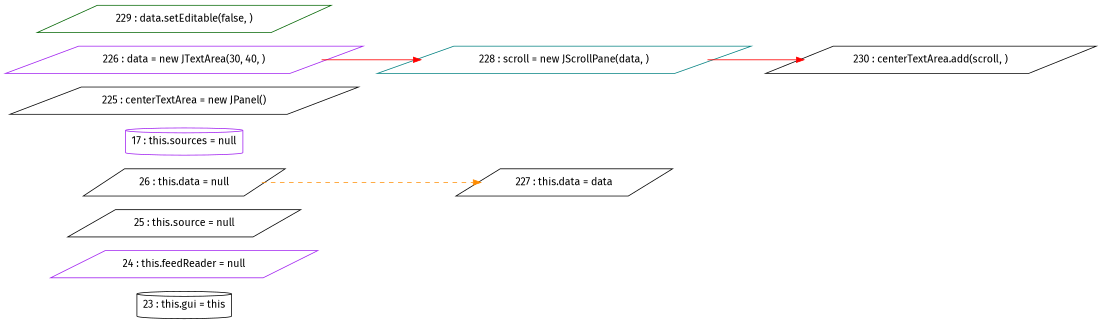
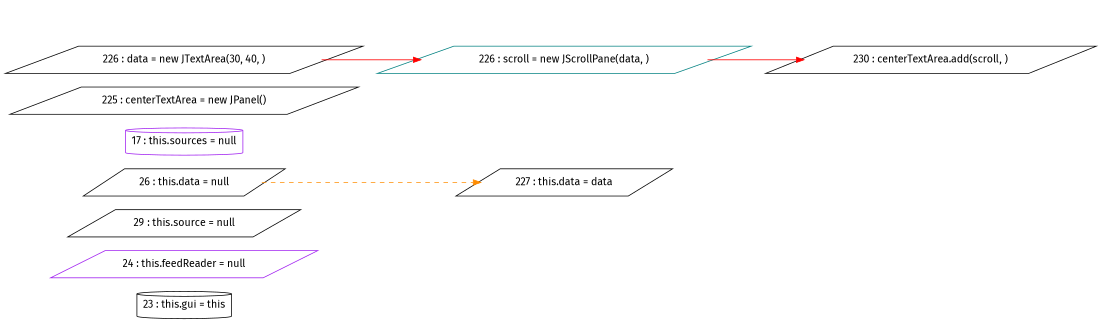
(184, 19) -> none
(184, 60) -> (184, 60)
(564, 60) -> (564, 60)
(184, 223) -> (184, 223)
